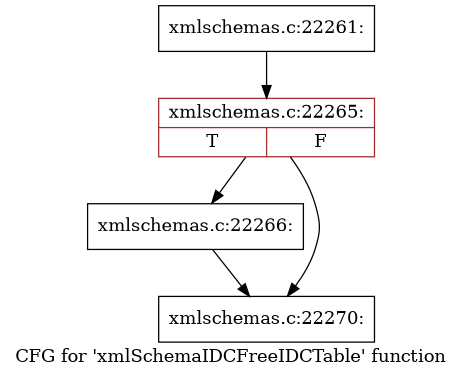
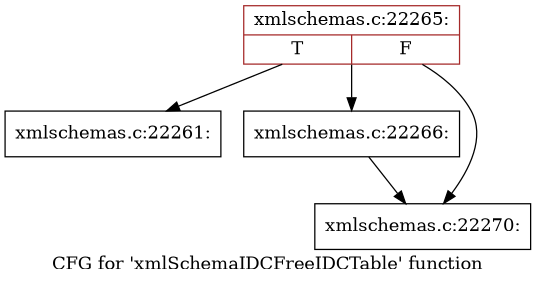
(267, 69) -> (230, 85)
